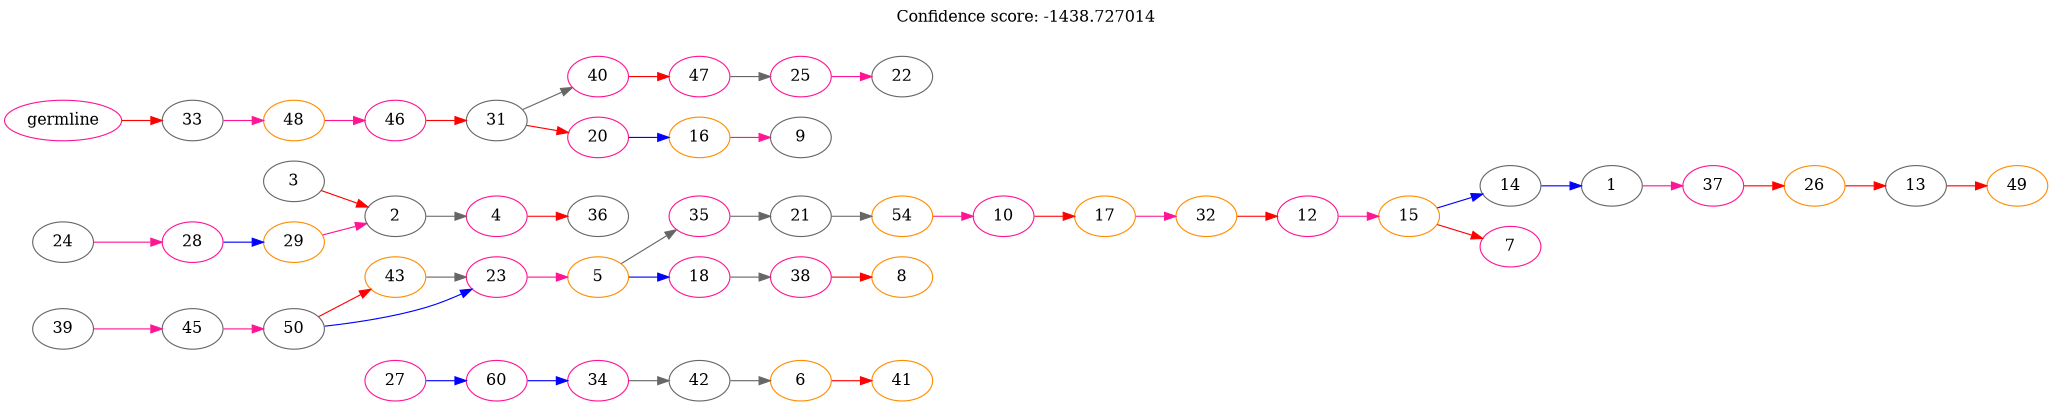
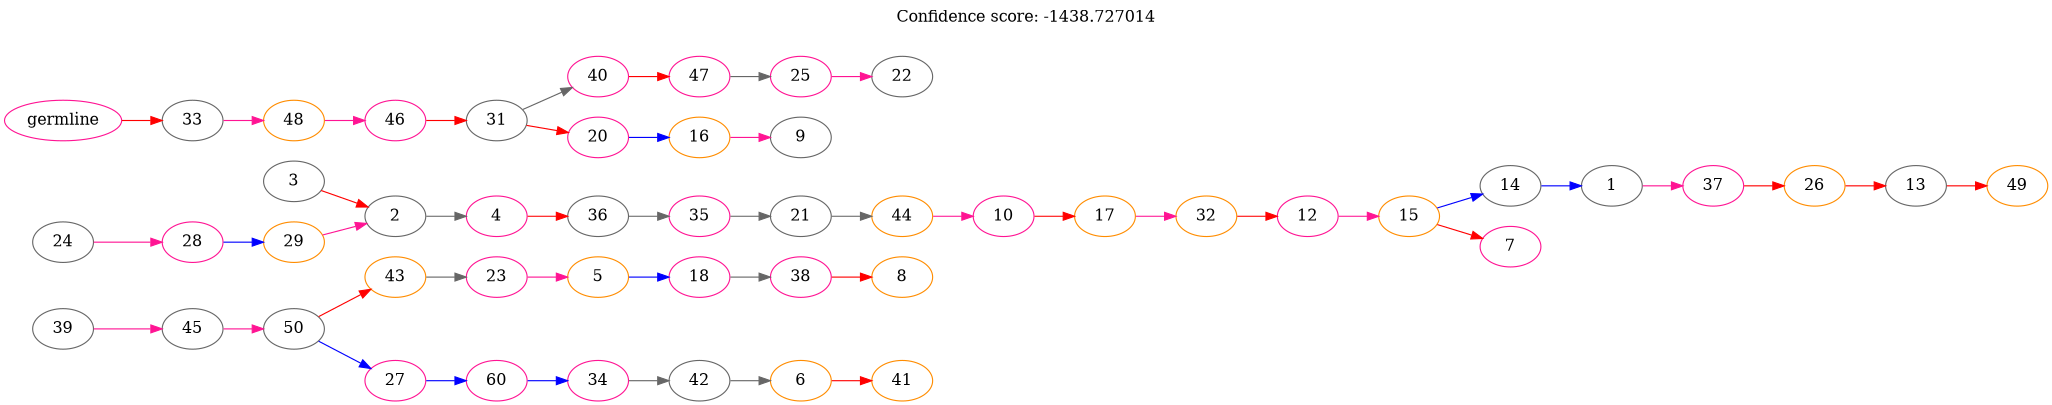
(902, 216) -> (902, 216)
(644, 250) -> (643, 216)
(394, 315) -> (340, 352)
